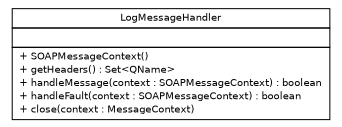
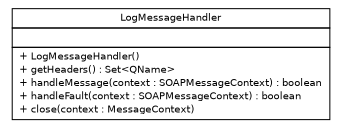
(84, 57) -> (79, 57)
